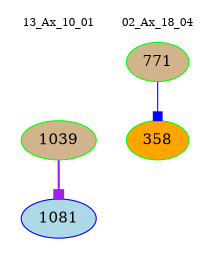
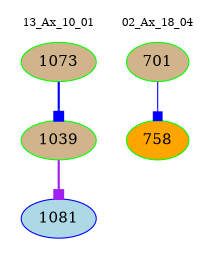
none -> (59, 62)
(158, 62) -> (158, 62)
(158, 140) -> (158, 140)
